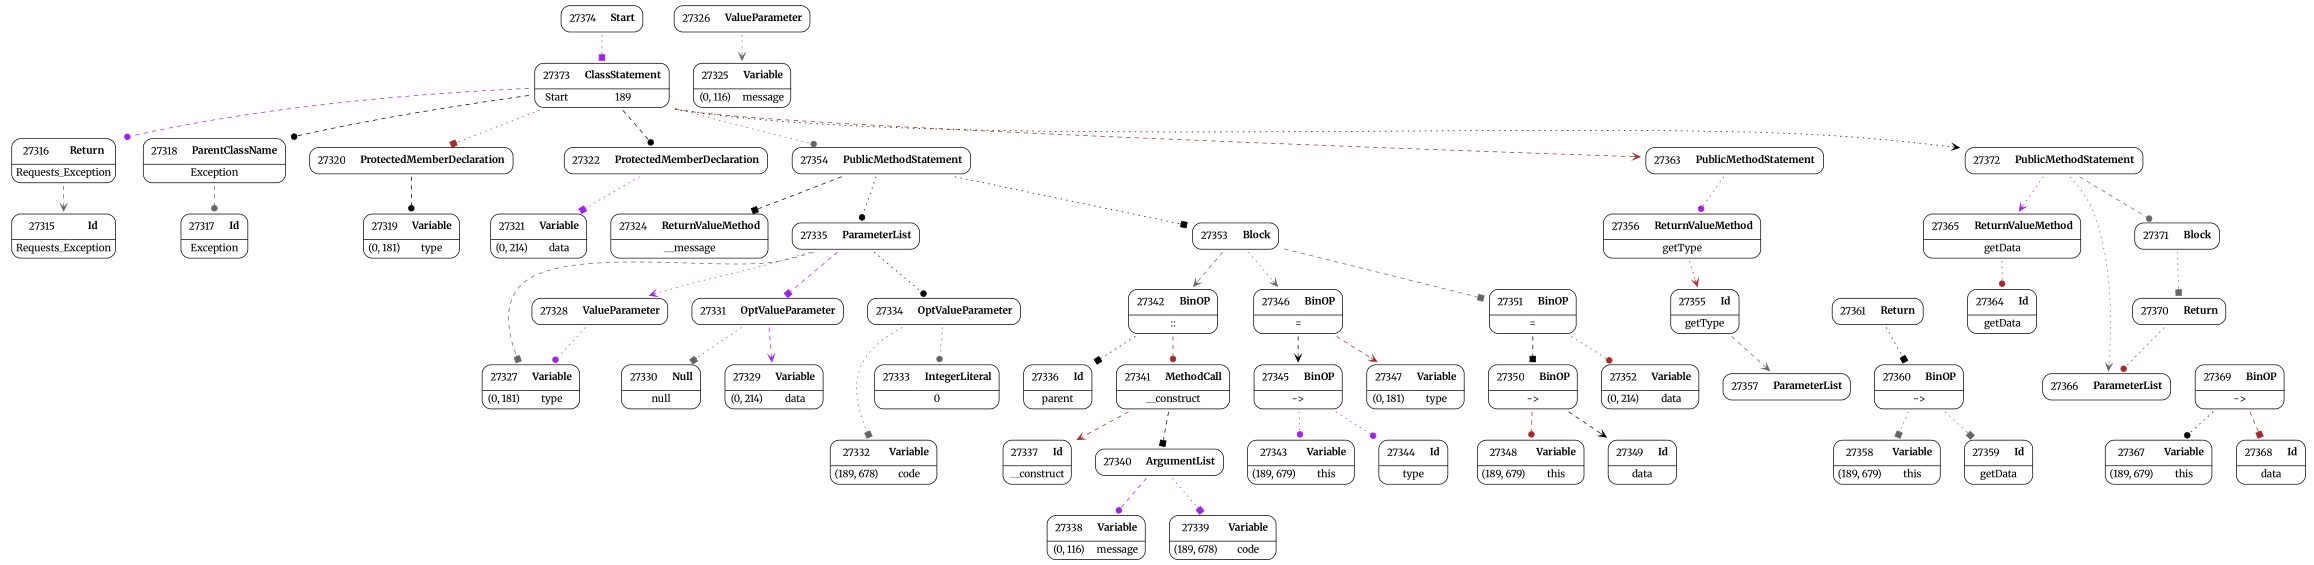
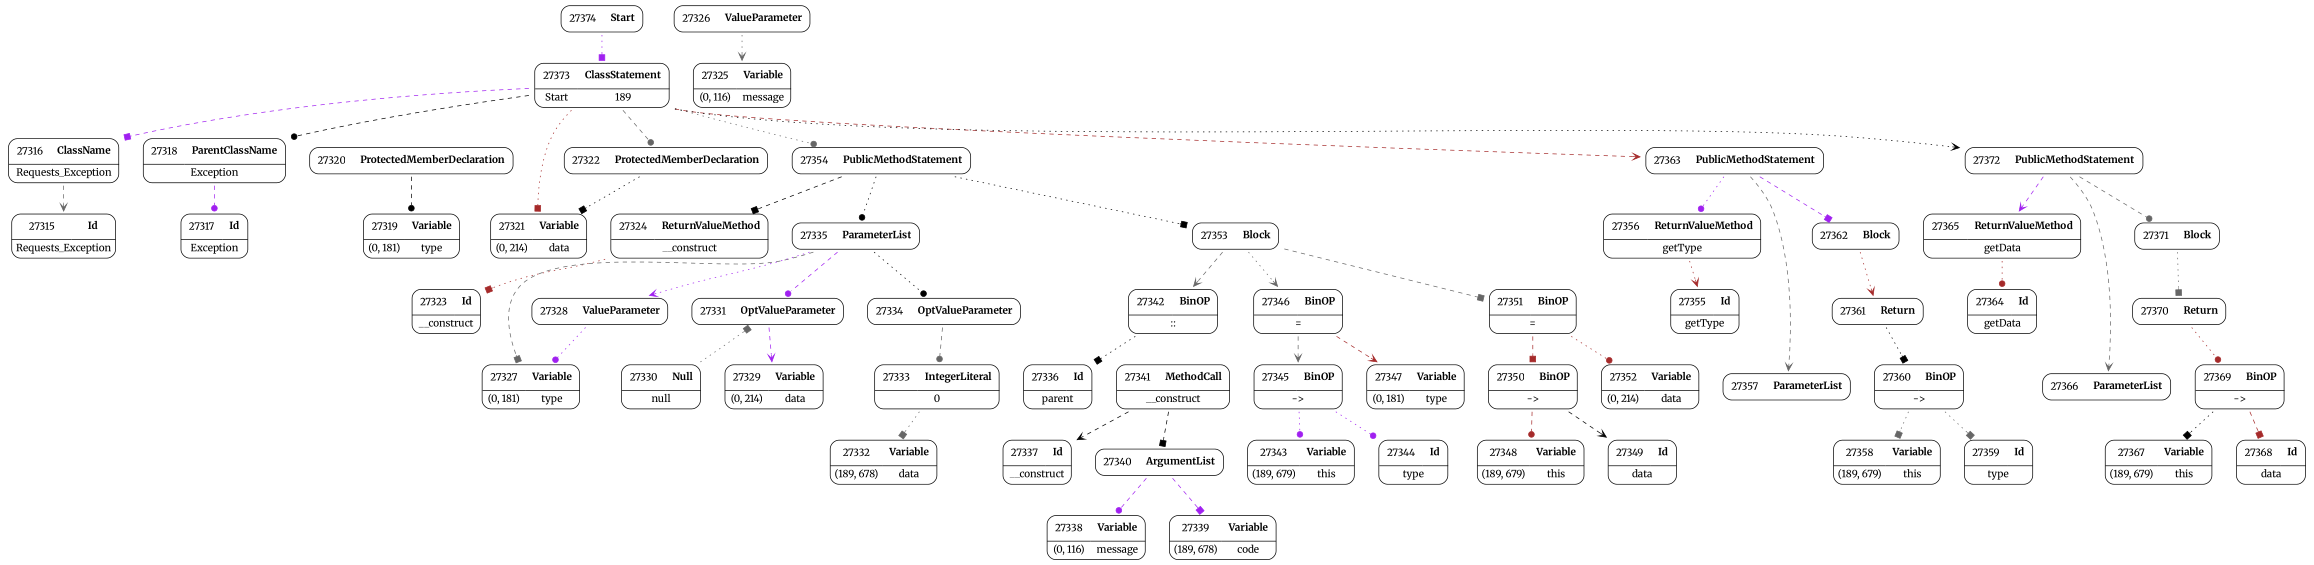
(329, 104) -> (329, 104)
(636, 125) -> (636, 125)
(499, 126) -> (545, 154)
(87, 151) -> (84, 151)
(2033, 191) -> (2033, 191)
(613, 192) -> (613, 192)
(214, 195) -> (214, 195)
none -> (1856, 236)
(690, 248) -> (690, 248)
(2107, 266) -> (2107, 266)
(815, 271) -> (815, 271)
none -> (446, 311)
(719, 342) -> (722, 347)
(941, 342) -> (941, 342)
(1298, 345) -> (1298, 345)
(1533, 345) -> (1533, 345)
(1173, 346) -> none
(2145, 347) -> (2204, 342)
(1748, 351) -> (1786, 266)
(859, 370) -> (912, 422)
(2202, 422) -> (2202, 422)
(1106, 424) -> (1106, 424)
(909, 474) -> (909, 474)
(1999, 474) -> (1999, 474)
(1185, 493) -> (1185, 493)
